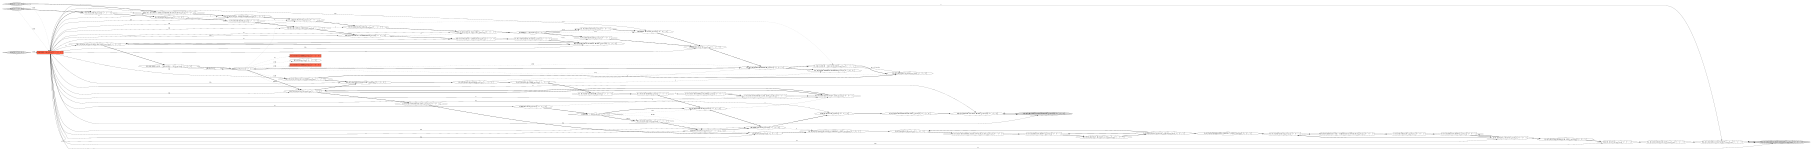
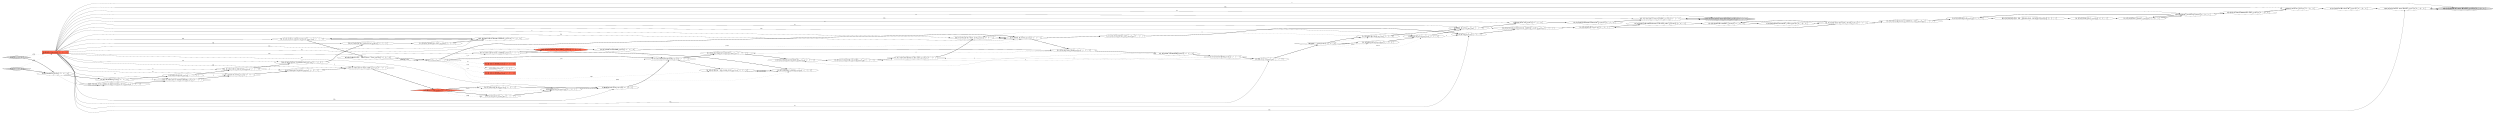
(17, 4) -> none
(61, 21) -> (39, 63)
(533, 33) -> (437, 90)
none -> (795, 60)
(366, 83) -> (561, 50)
(335, 87) -> (1050, 44)
(677, 101) -> (1248, 58)
